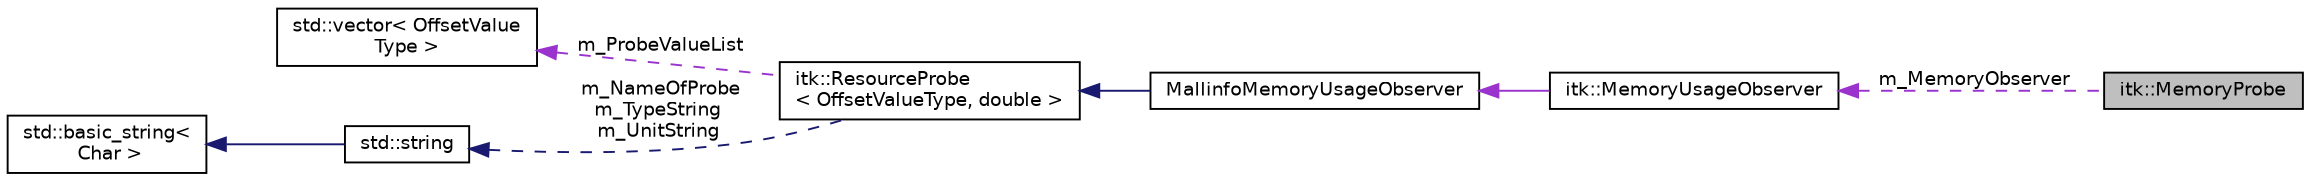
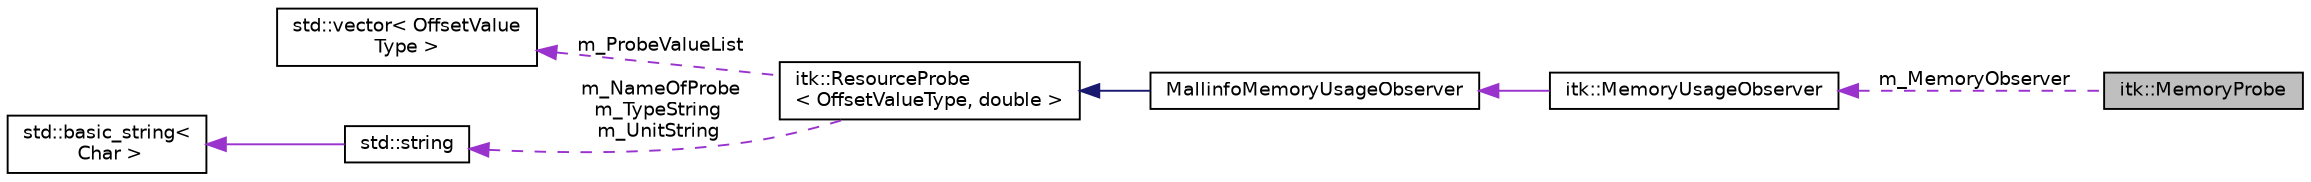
(285, 144) -> (285, 144)
(668, 150) -> (668, 150)
